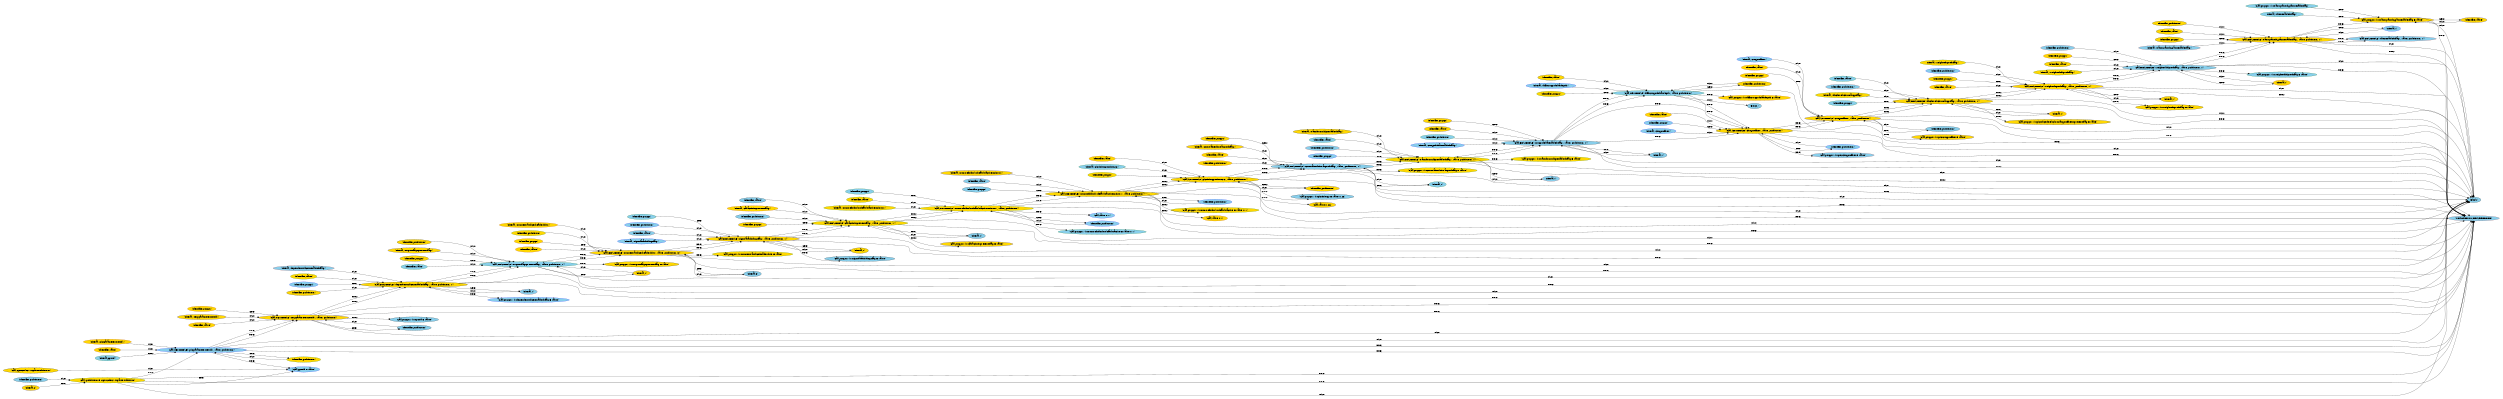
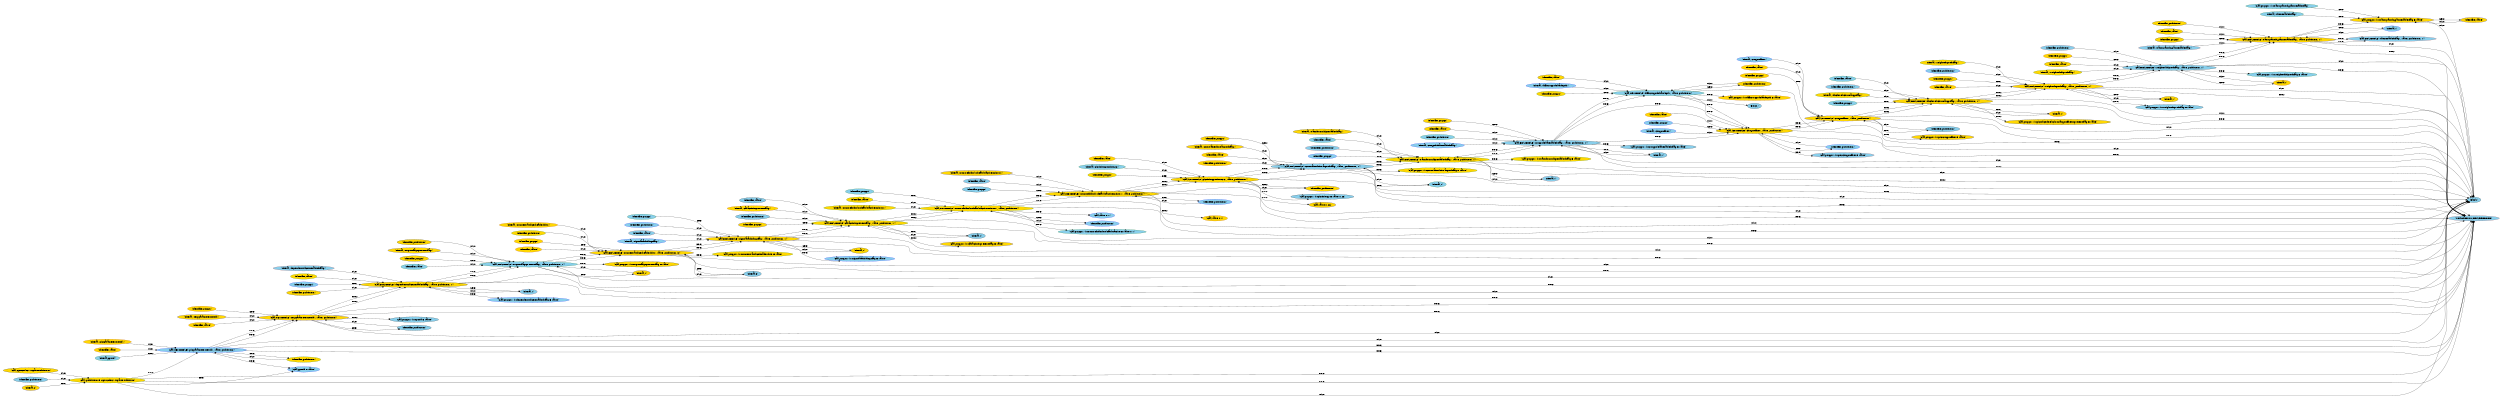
(2169, 107) -> (2169, 107)
(2446, 113) -> none
none -> (1658, 147)
(1215, 210) -> none
(860, 259) -> (860, 259)
(172, 370) -> (67, 375)
